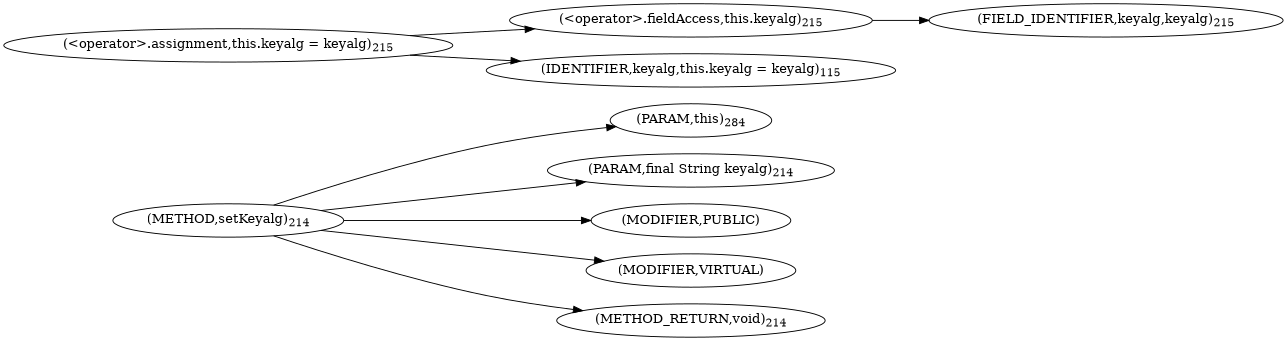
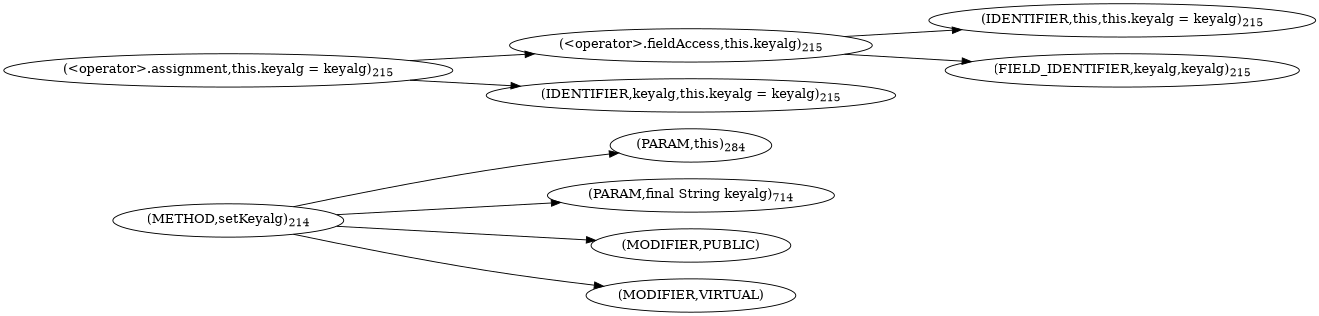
none -> (1122, 20)
(830, 69) -> (830, 94)
(783, 169) -> (783, 194)
(691, 321) -> none
